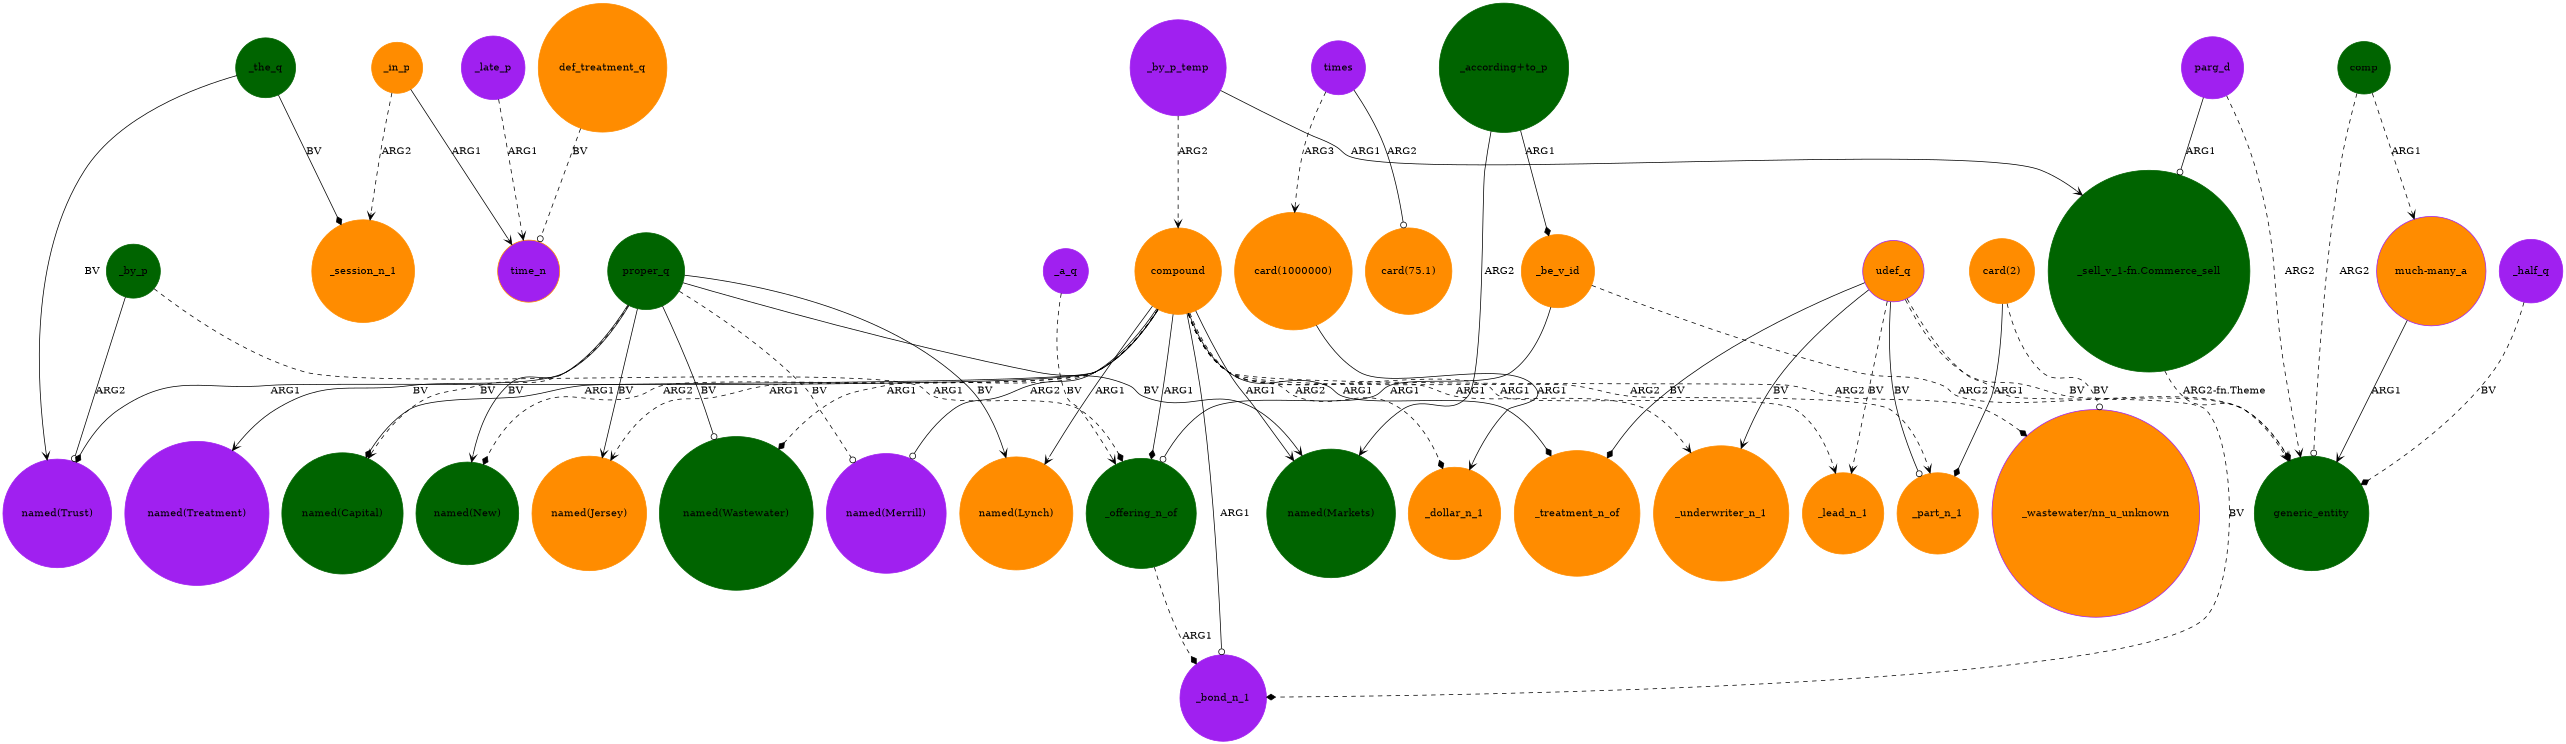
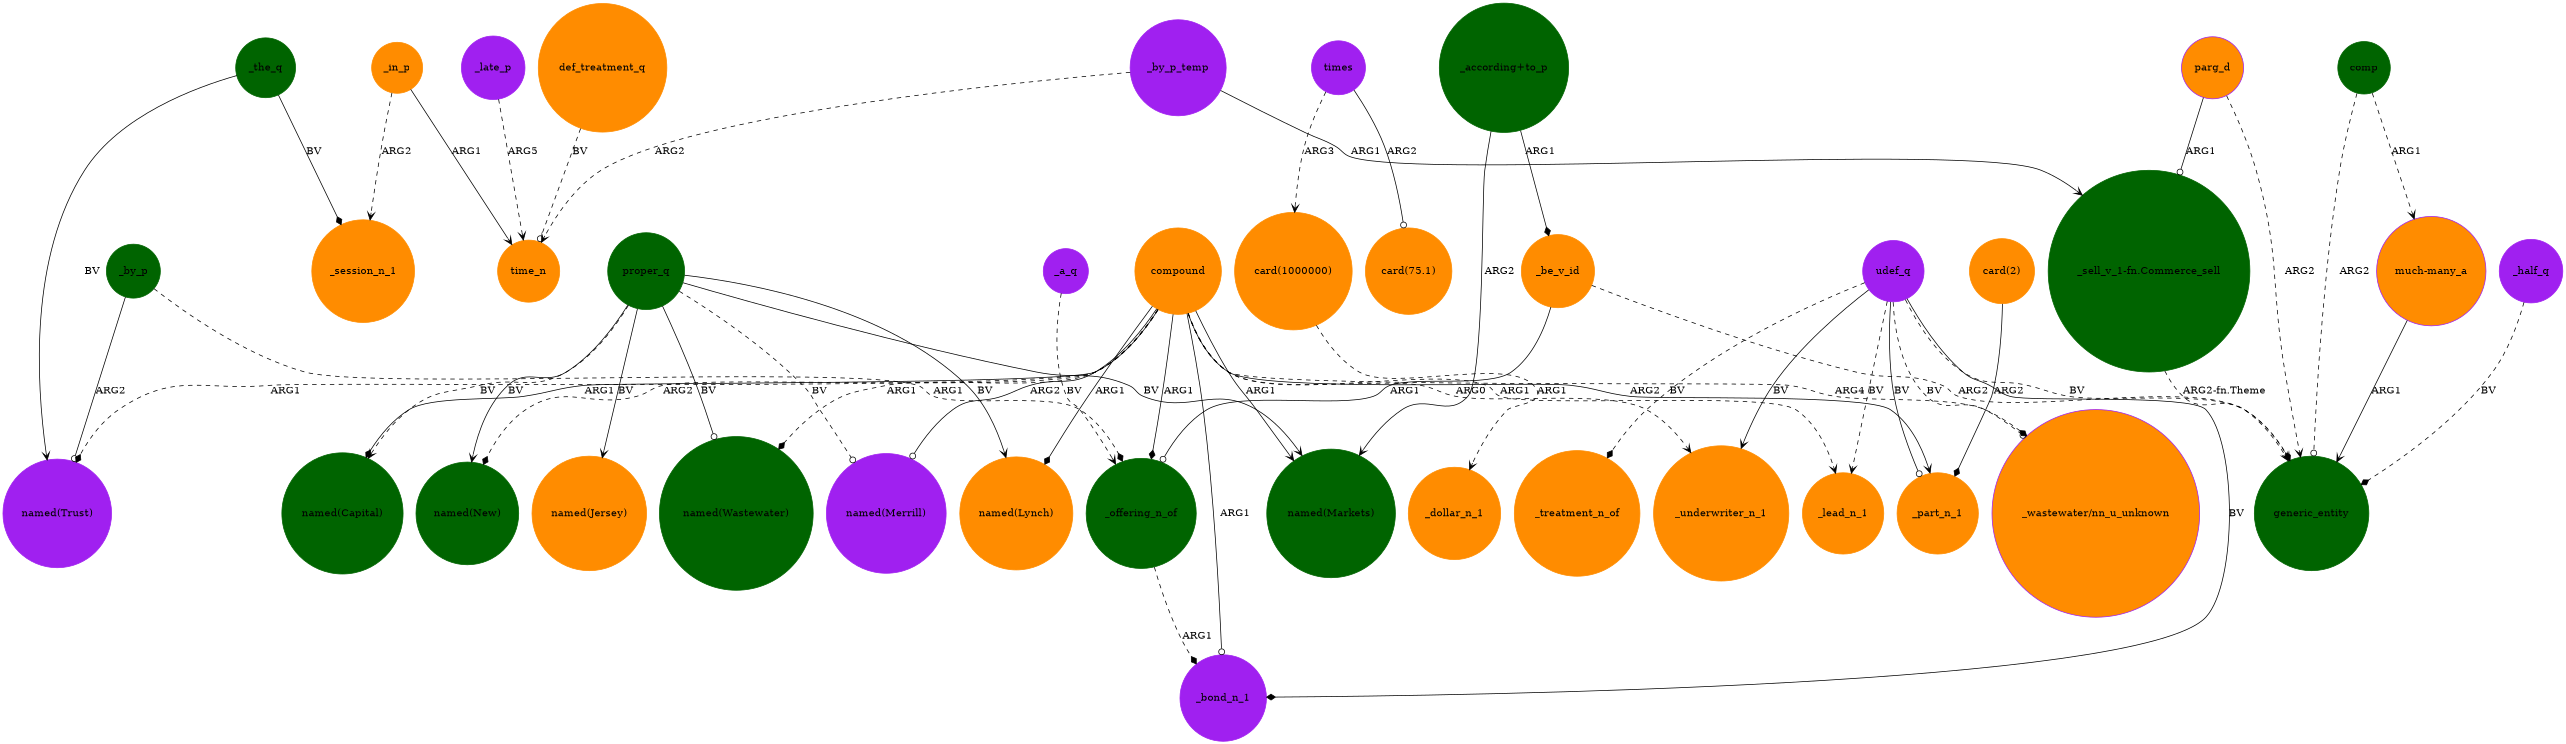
(2213, 68) -> (2213, 68)
(523, 151) -> (523, 151)
(1178, 168) -> (819, 110)
(529, 271) -> (529, 271)
(1893, 271) -> (1893, 271)
(1727, 351) -> (1727, 351)
(2040, 370) -> (1924, 393)
(1470, 374) -> (1470, 374)
(1097, 384) -> (1097, 384)
(620, 385) -> (450, 384)
(1598, 390) -> (1598, 390)
(740, 391) -> none
(1471, 391) -> (1471, 391)
(1850, 391) -> (1850, 391)
(2009, 391) -> (2009, 391)
(1337, 393) -> none
(1294, 396) -> none
(197, 513) -> none
(2023, 663) -> (2023, 663)
